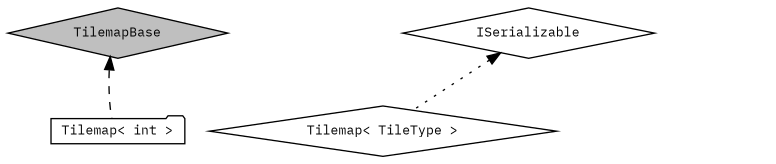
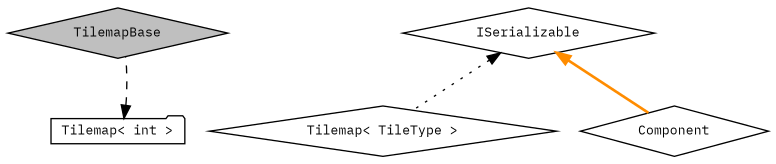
(109, 94) -> (127, 81)
none -> (674, 131)
